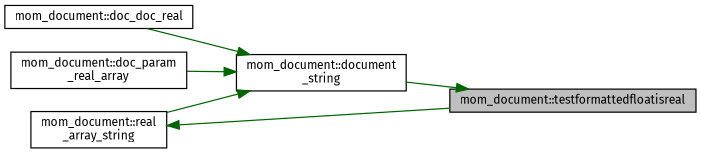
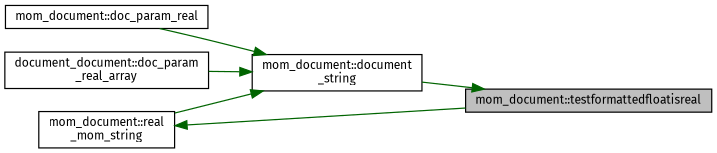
(99, 17) -> (107, 17)
(99, 70) -> (107, 70)
(99, 130) -> (107, 130)
